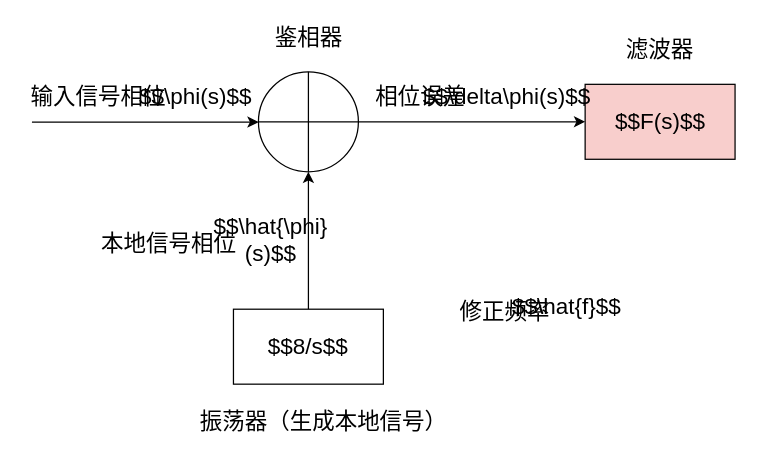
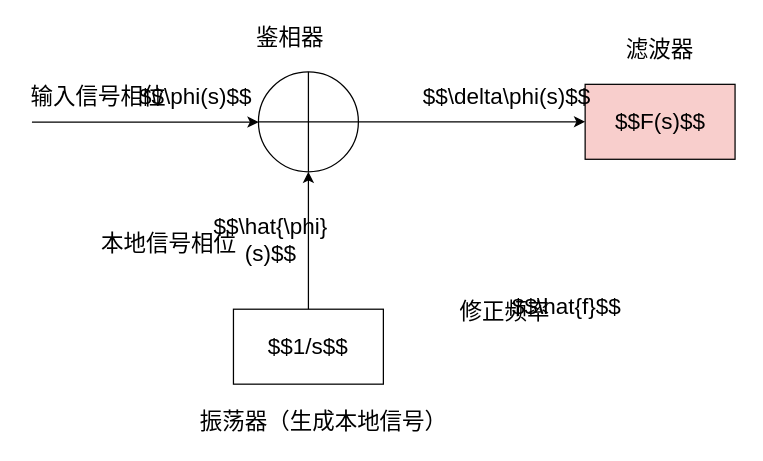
(308, 38) -> (289, 38)
(421, 97) -> none
(308, 347) -> (308, 347)
